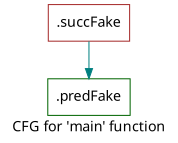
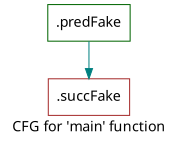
(89, 55) -> (89, 55)
